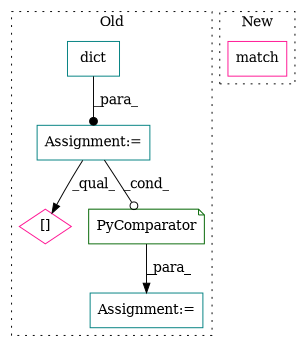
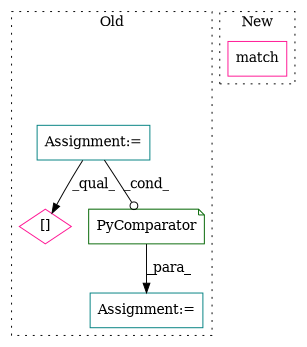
(93, 59) -> none
